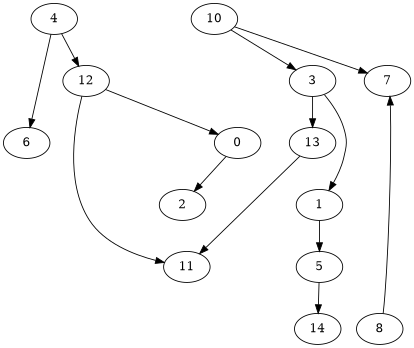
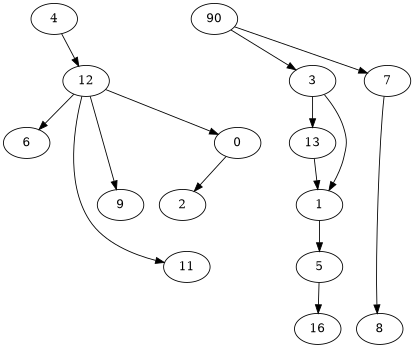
(214, 19) -> (214, 19)
(41, 77) -> (59, 109)
(253, 202) -> (316, 170)
none -> (121, 205)
(389, 210) -> (378, 200)
(318, 329) -> (318, 329)
